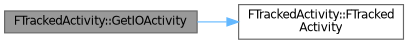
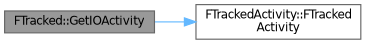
(101, 22) -> (80, 22)
